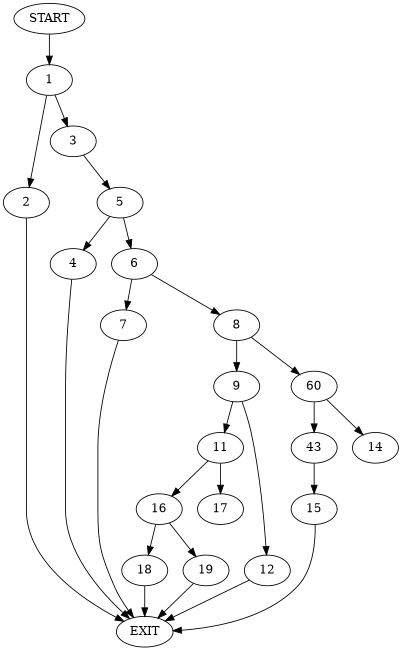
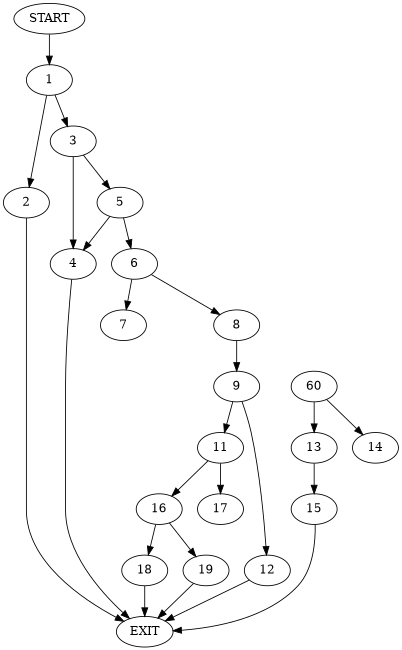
none -> (73, 198)
(272, 353) -> none
(314, 448) -> (314, 448)
(98, 477) -> none
